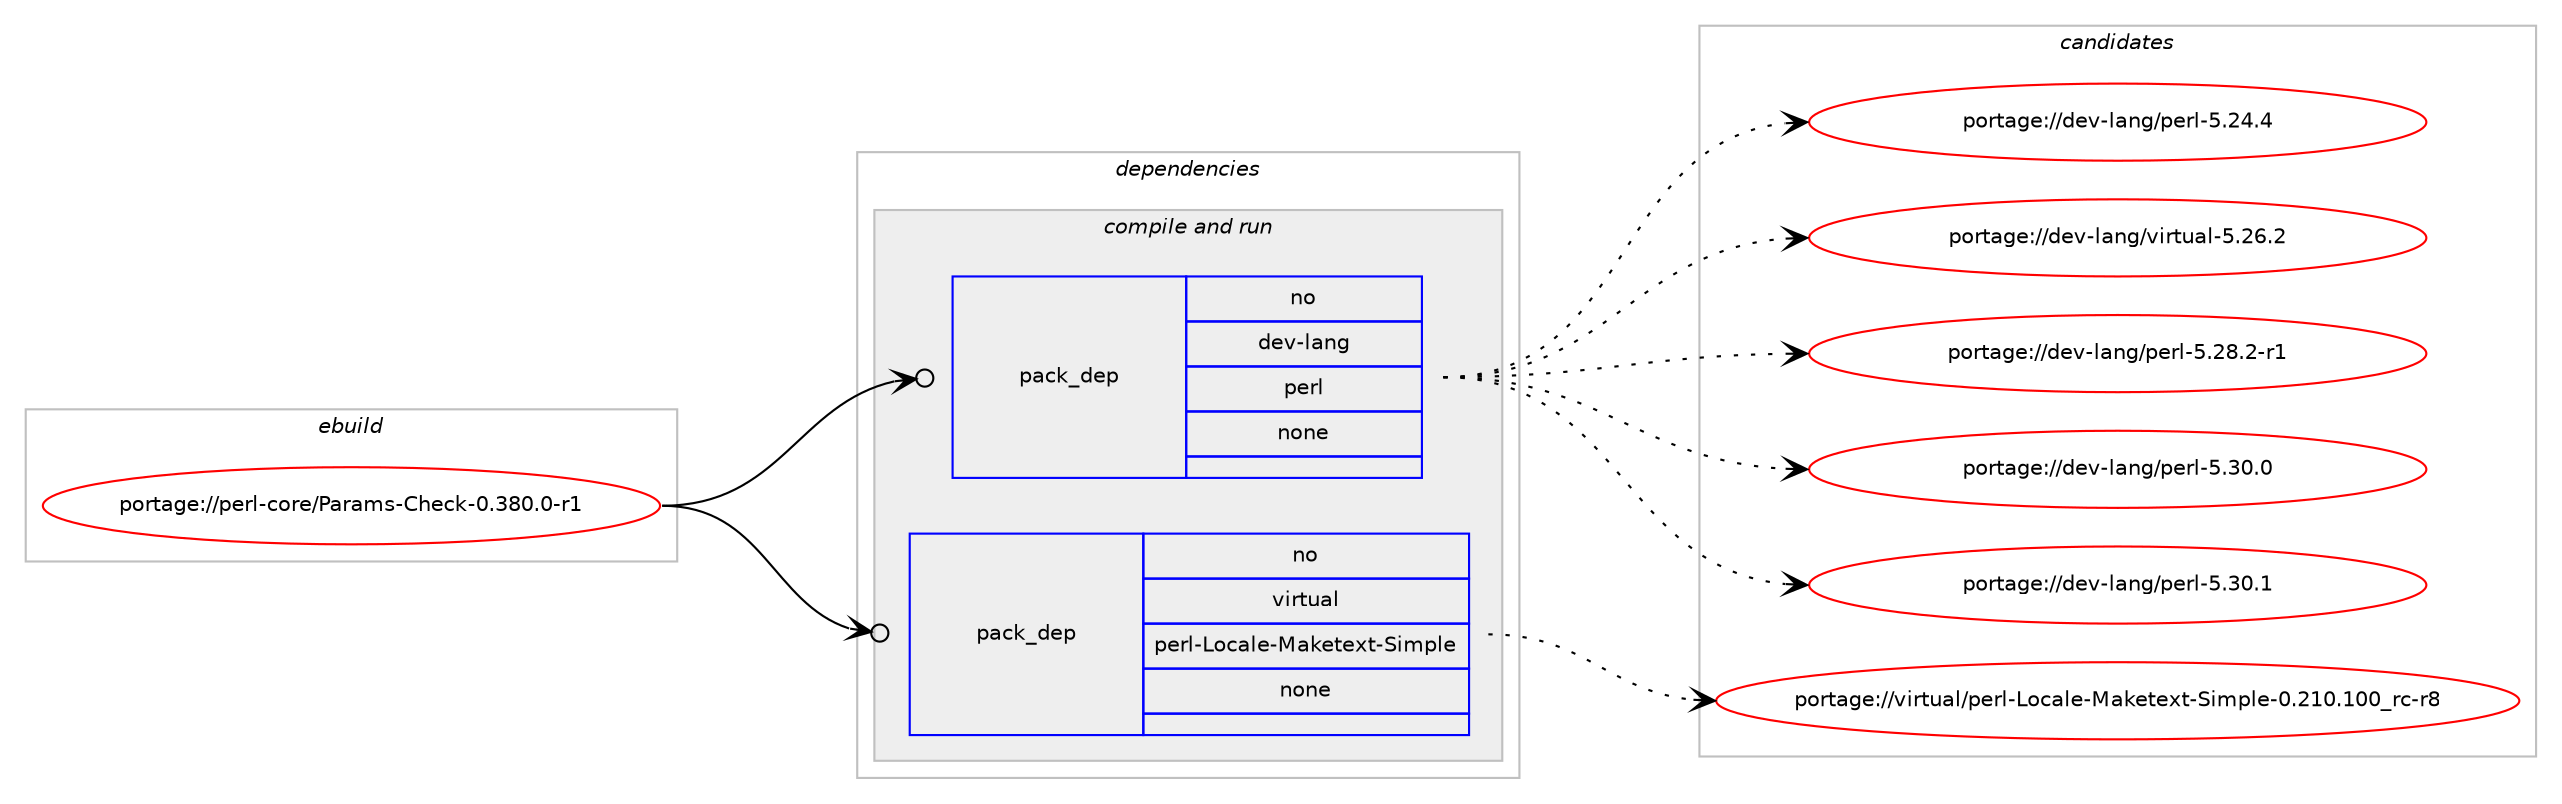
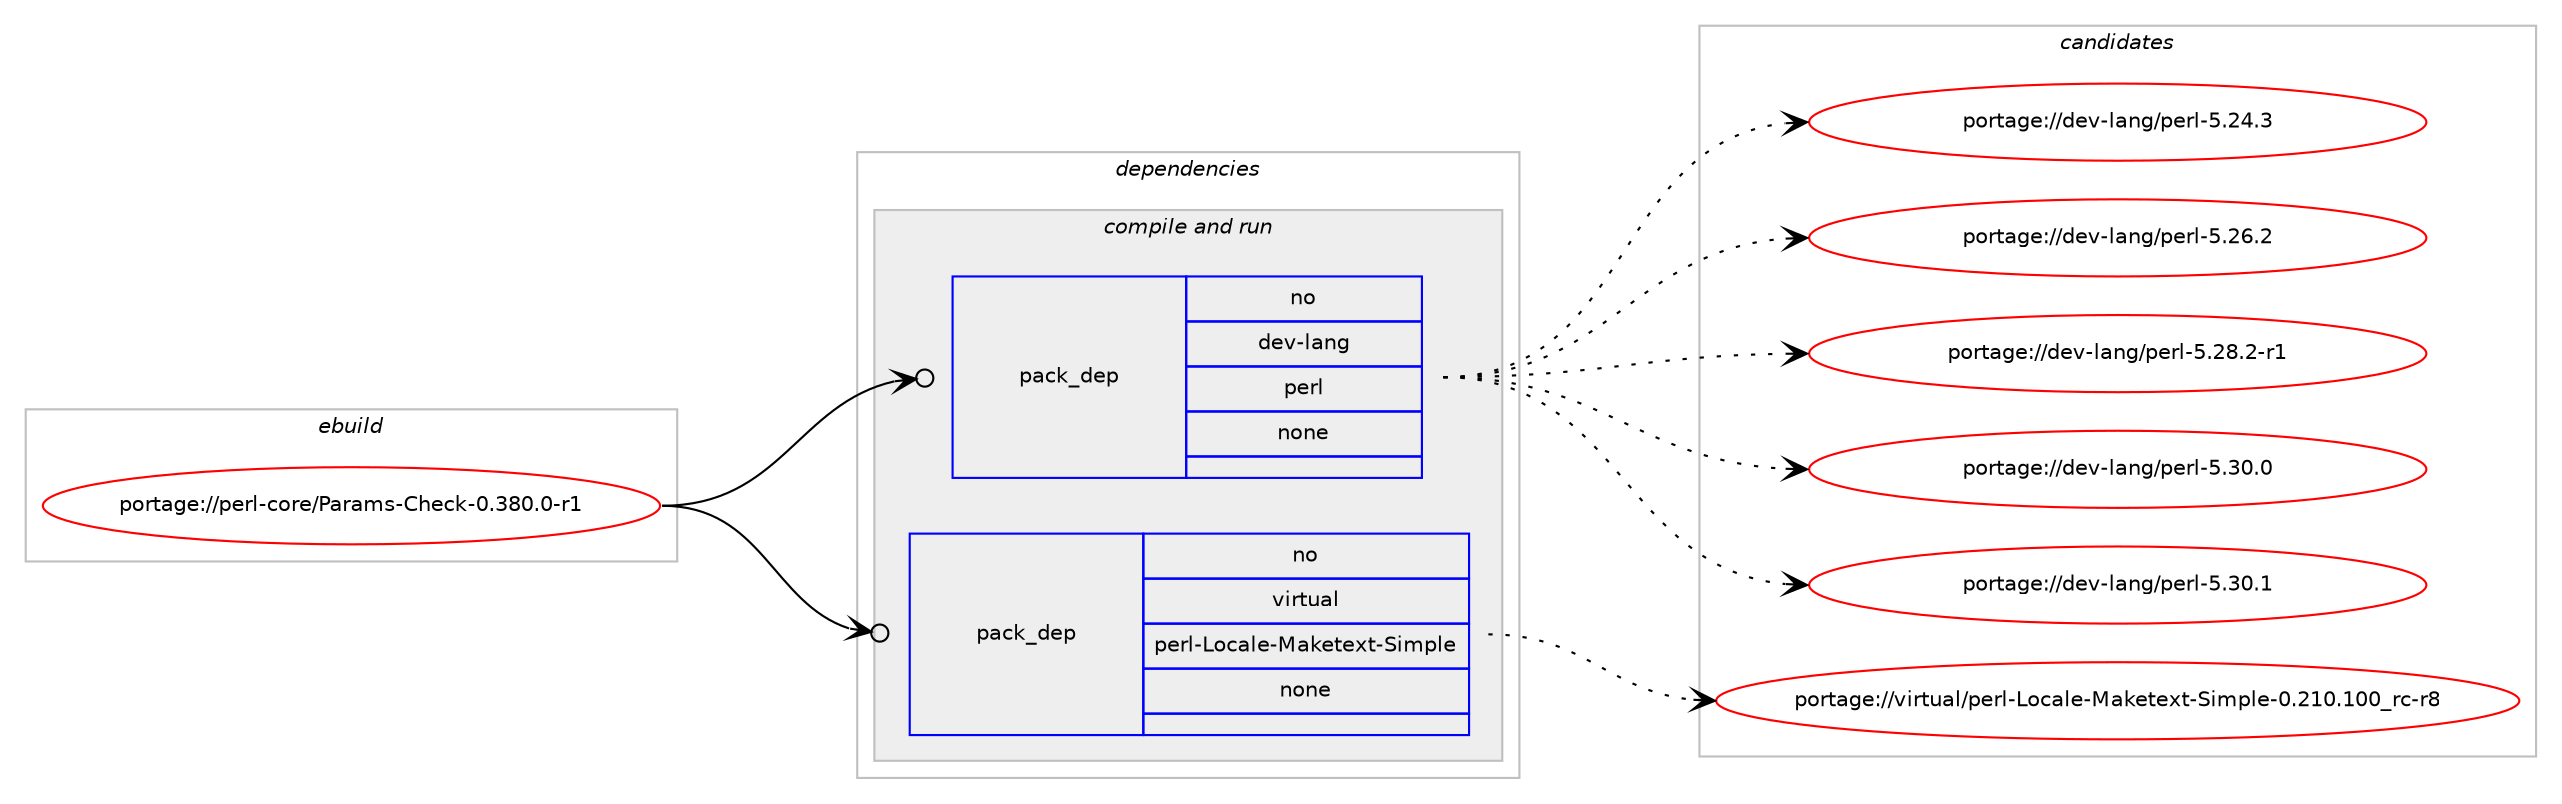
(2118, 122) -> (2118, 122)
(2118, 238) -> (2118, 238)
